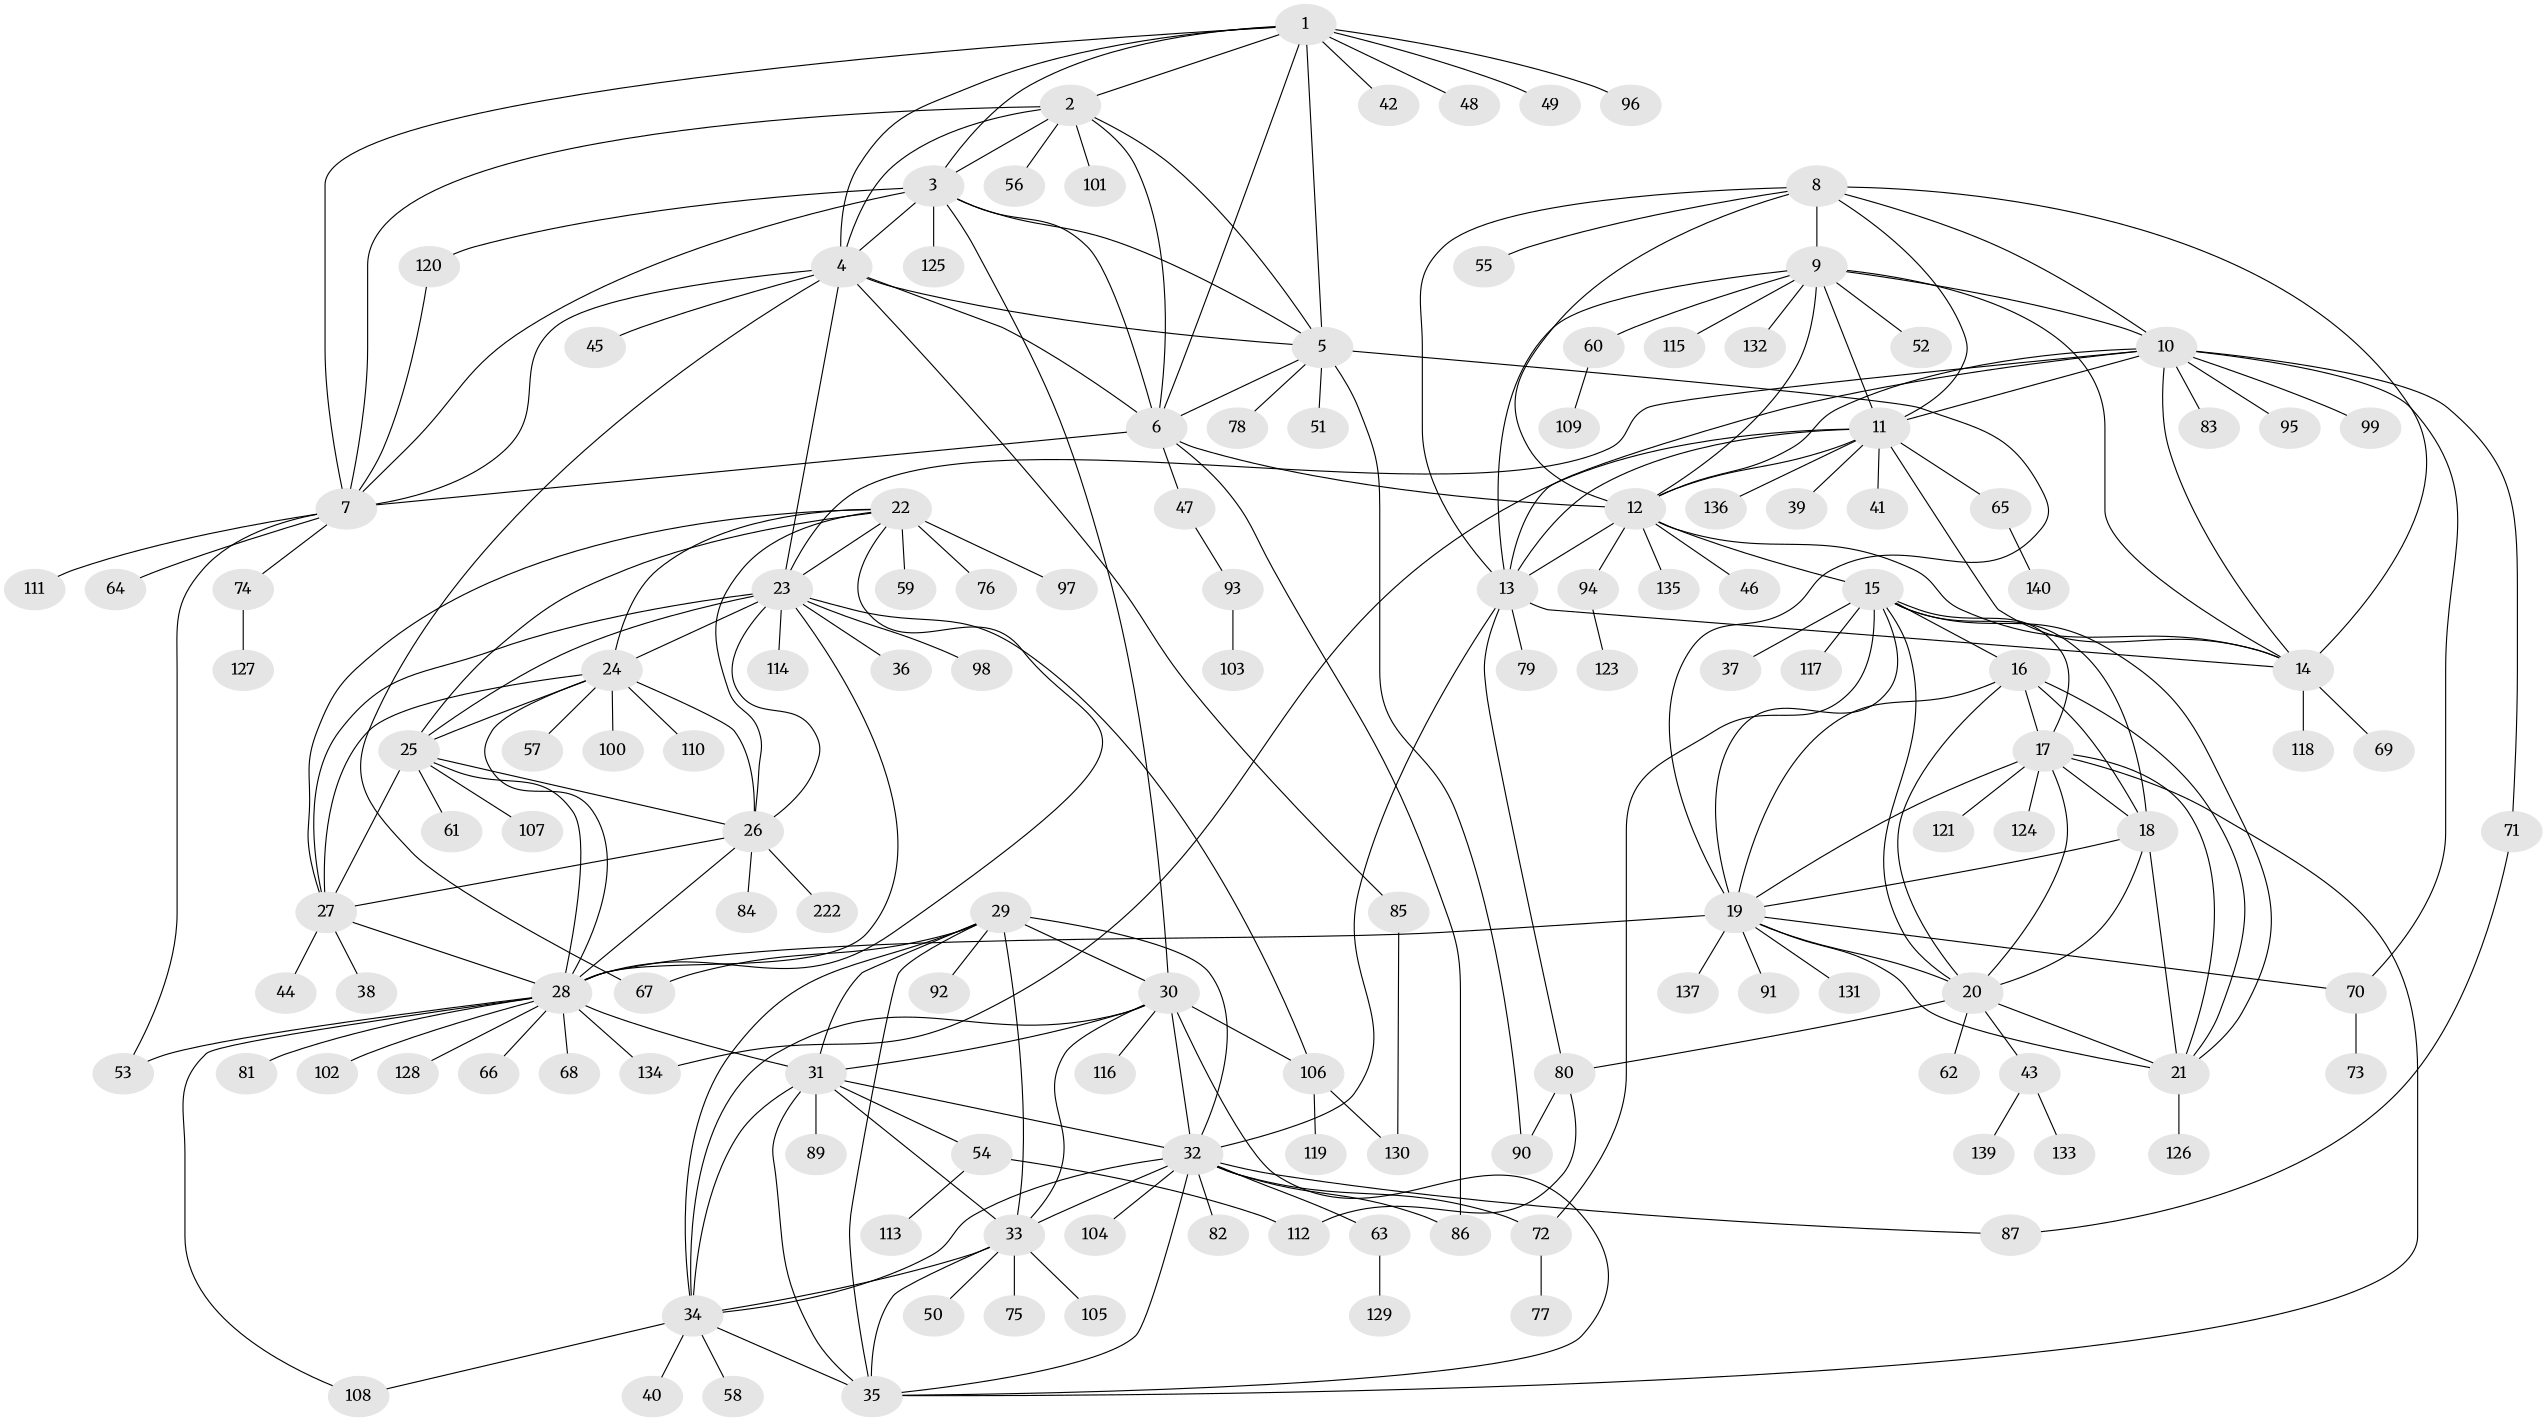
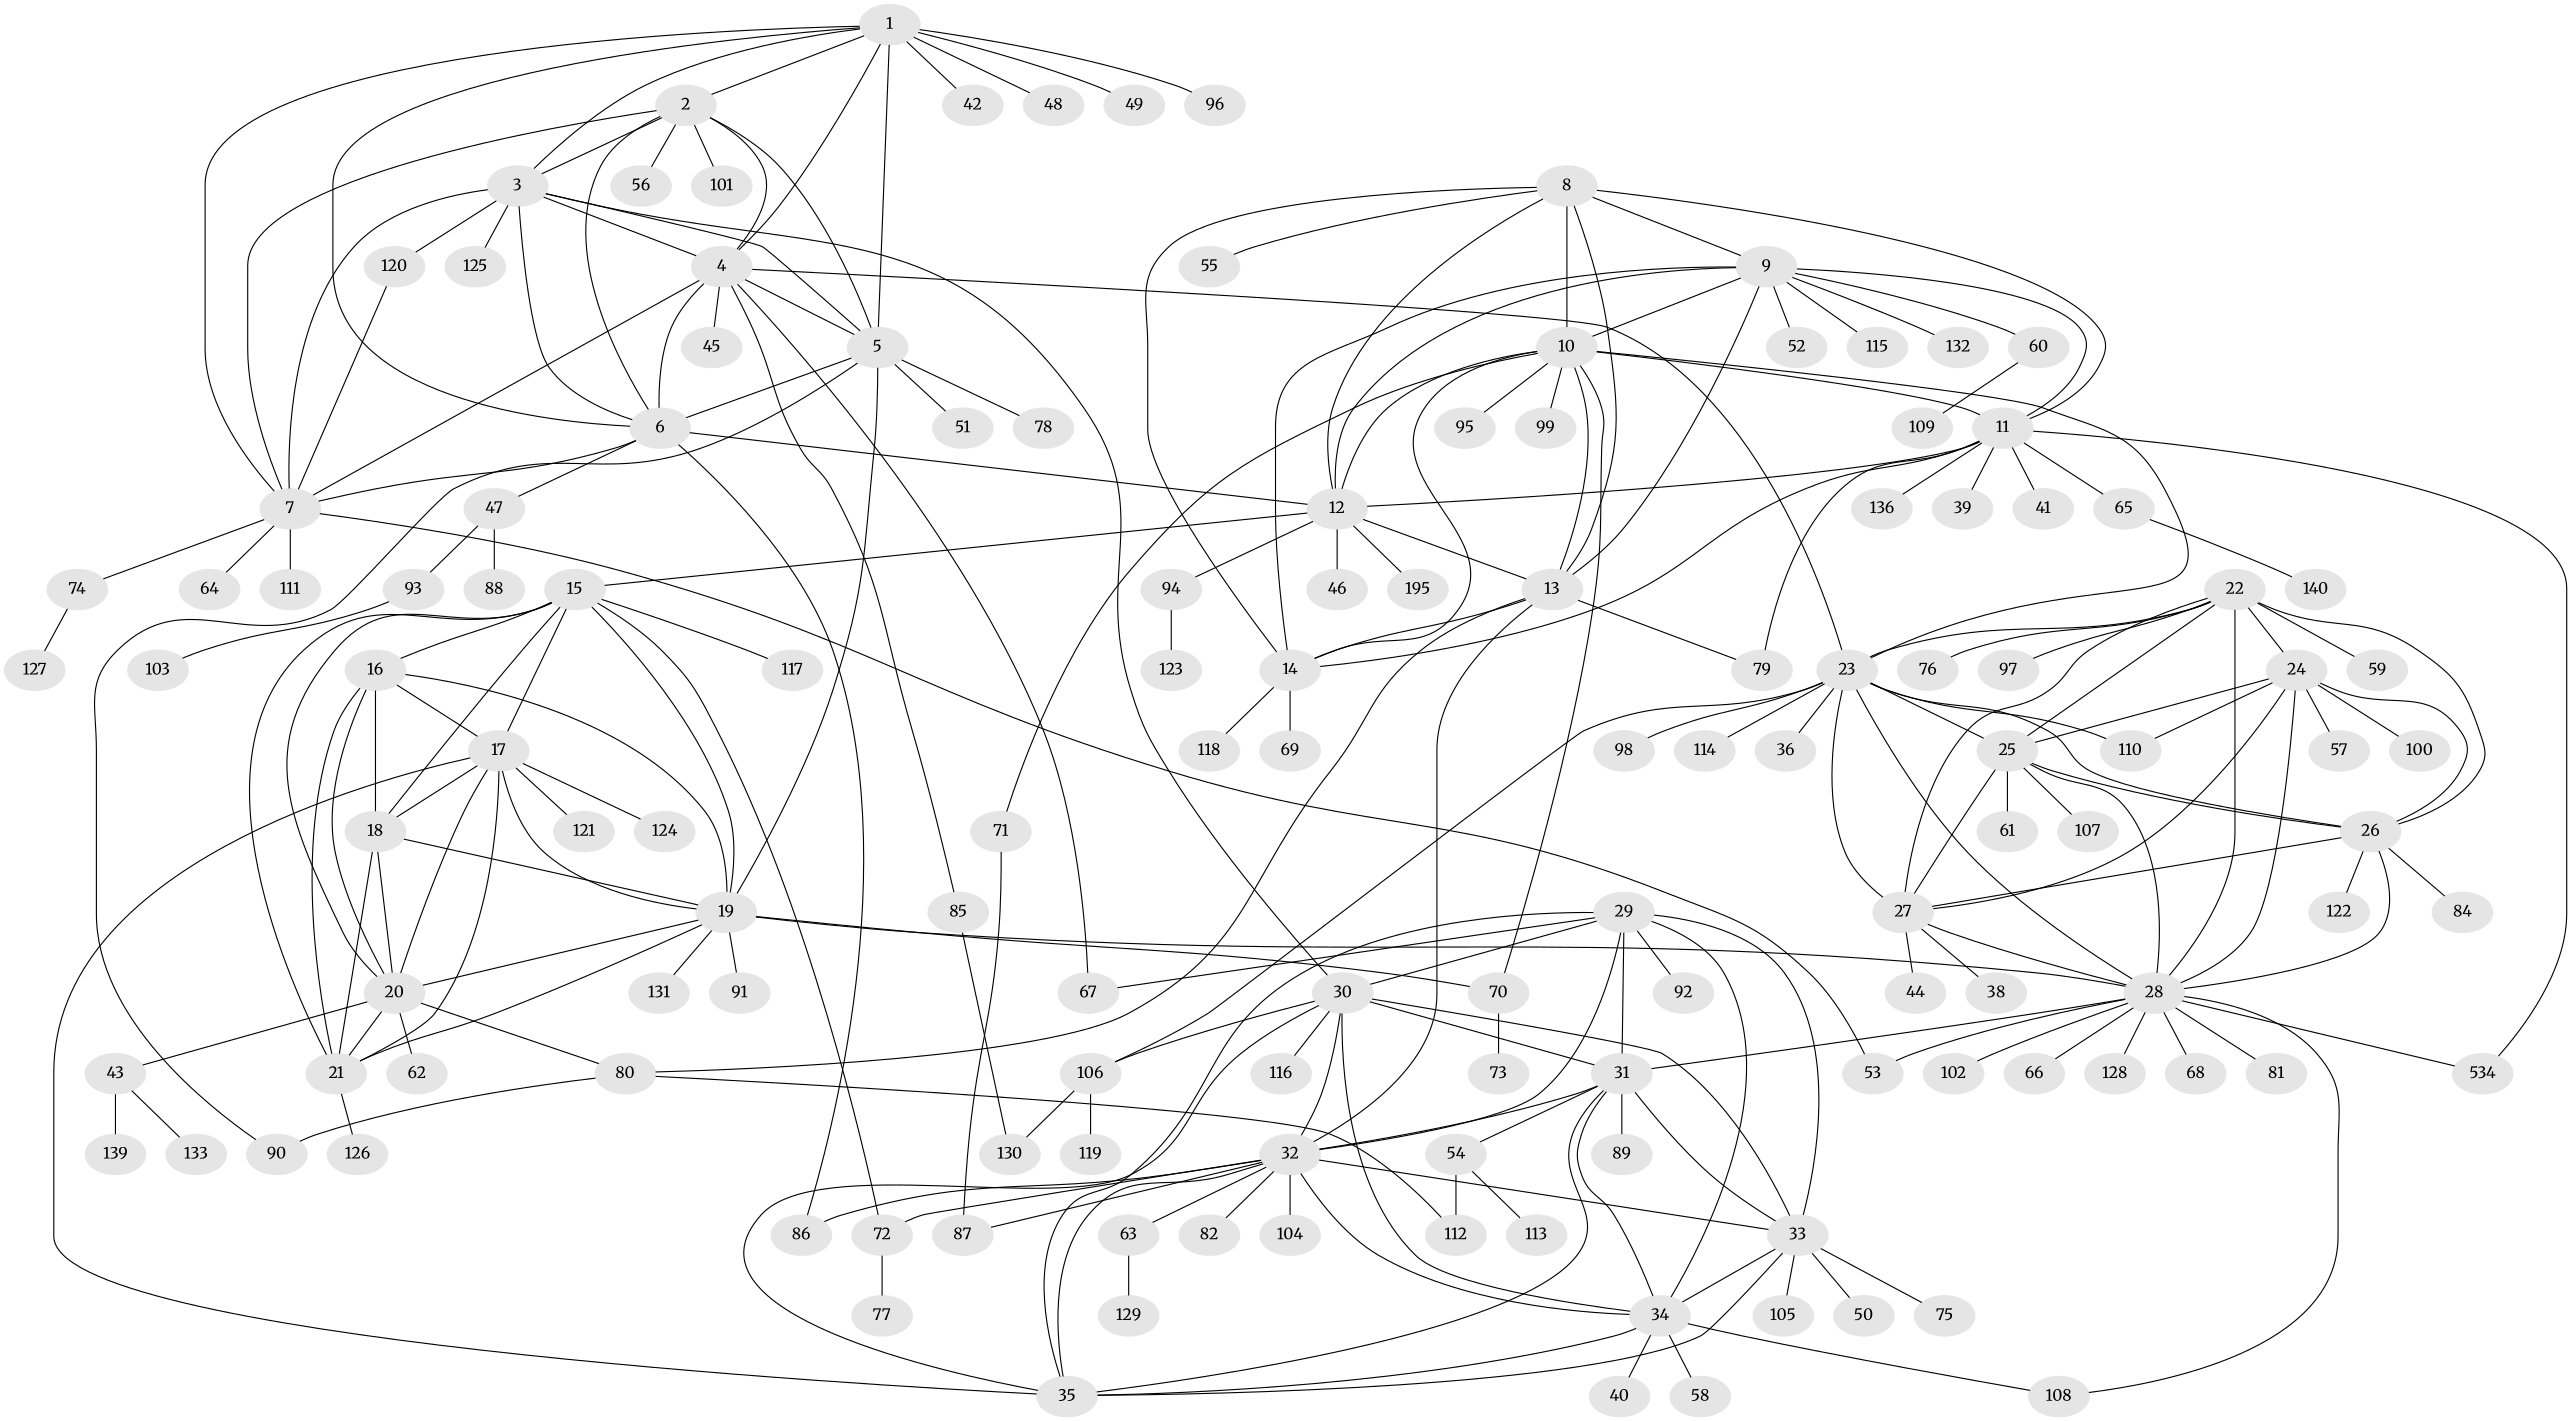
(2209, 428) -> none
(1664, 459) -> (1830, 501)
none -> (494, 590)
(1669, 590) -> (1418, 590)
(1961, 610) -> none
(697, 630) -> (1988, 712)
(1731, 670) -> none
(827, 912) -> (2339, 912)
(1688, 993) -> none
(650, 1074) -> (2483, 1074)
